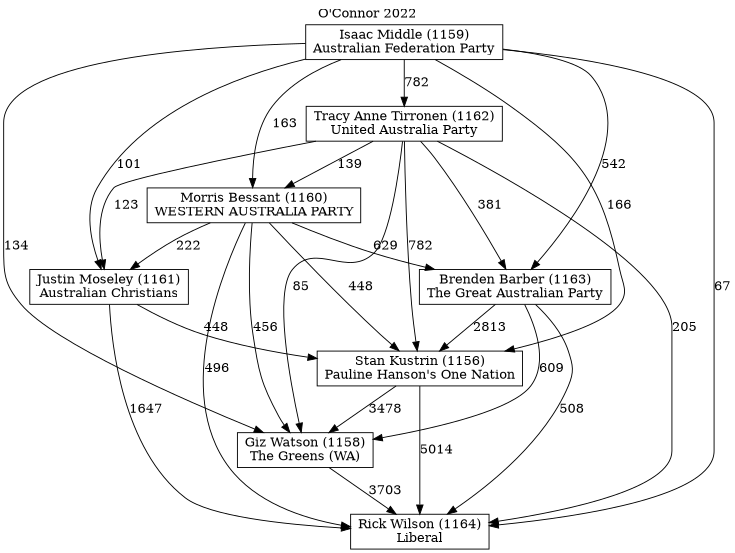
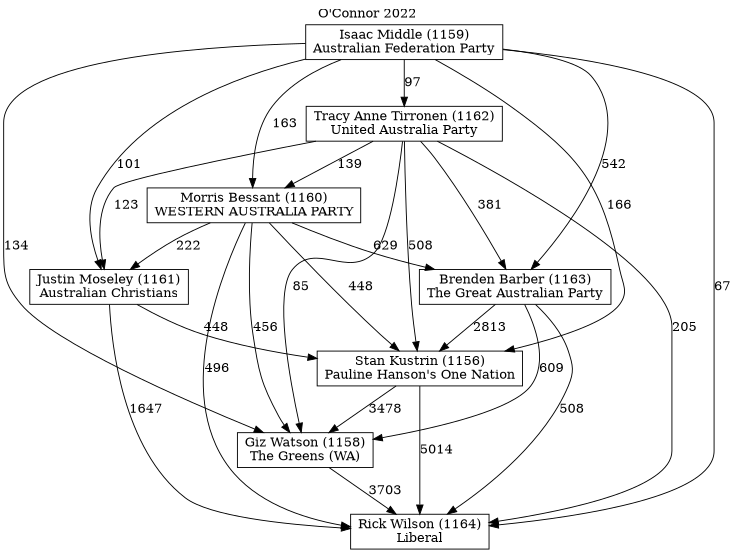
(417, 83) -> (413, 83)
(421, 246) -> (421, 246)
